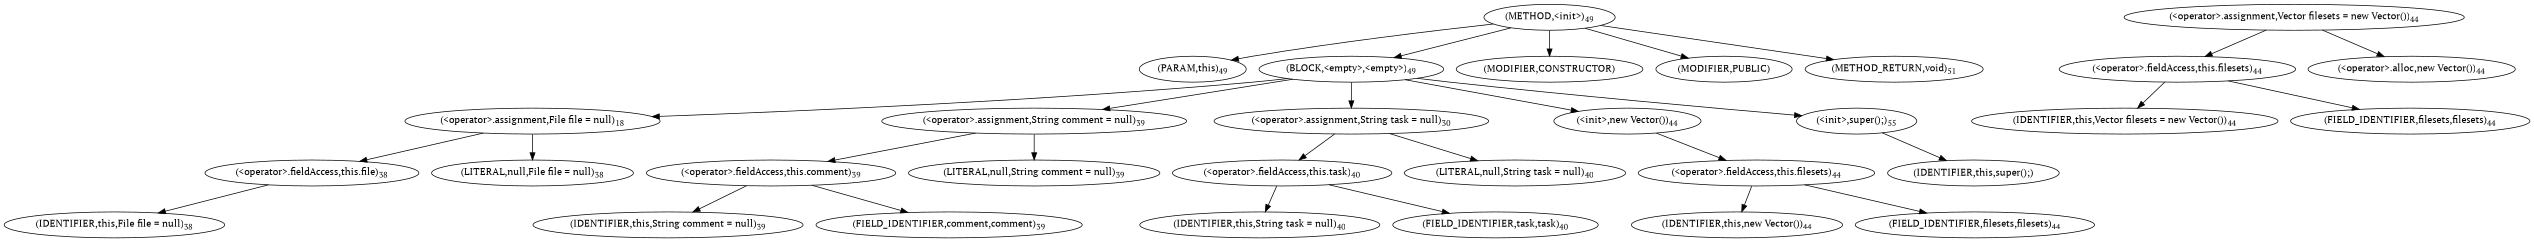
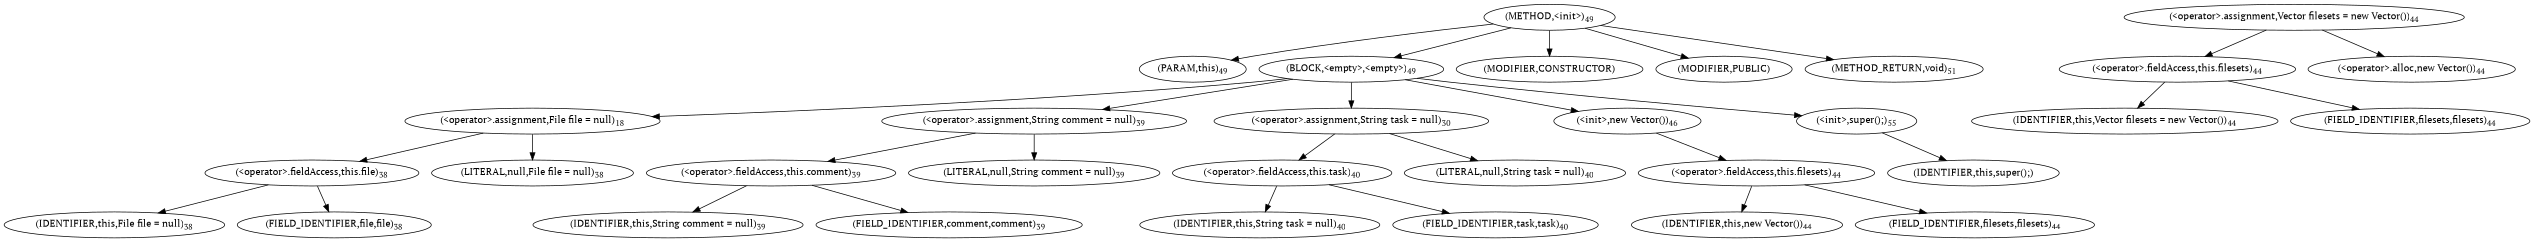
(1674, 120) -> (1674, 120)
none -> (334, 225)
